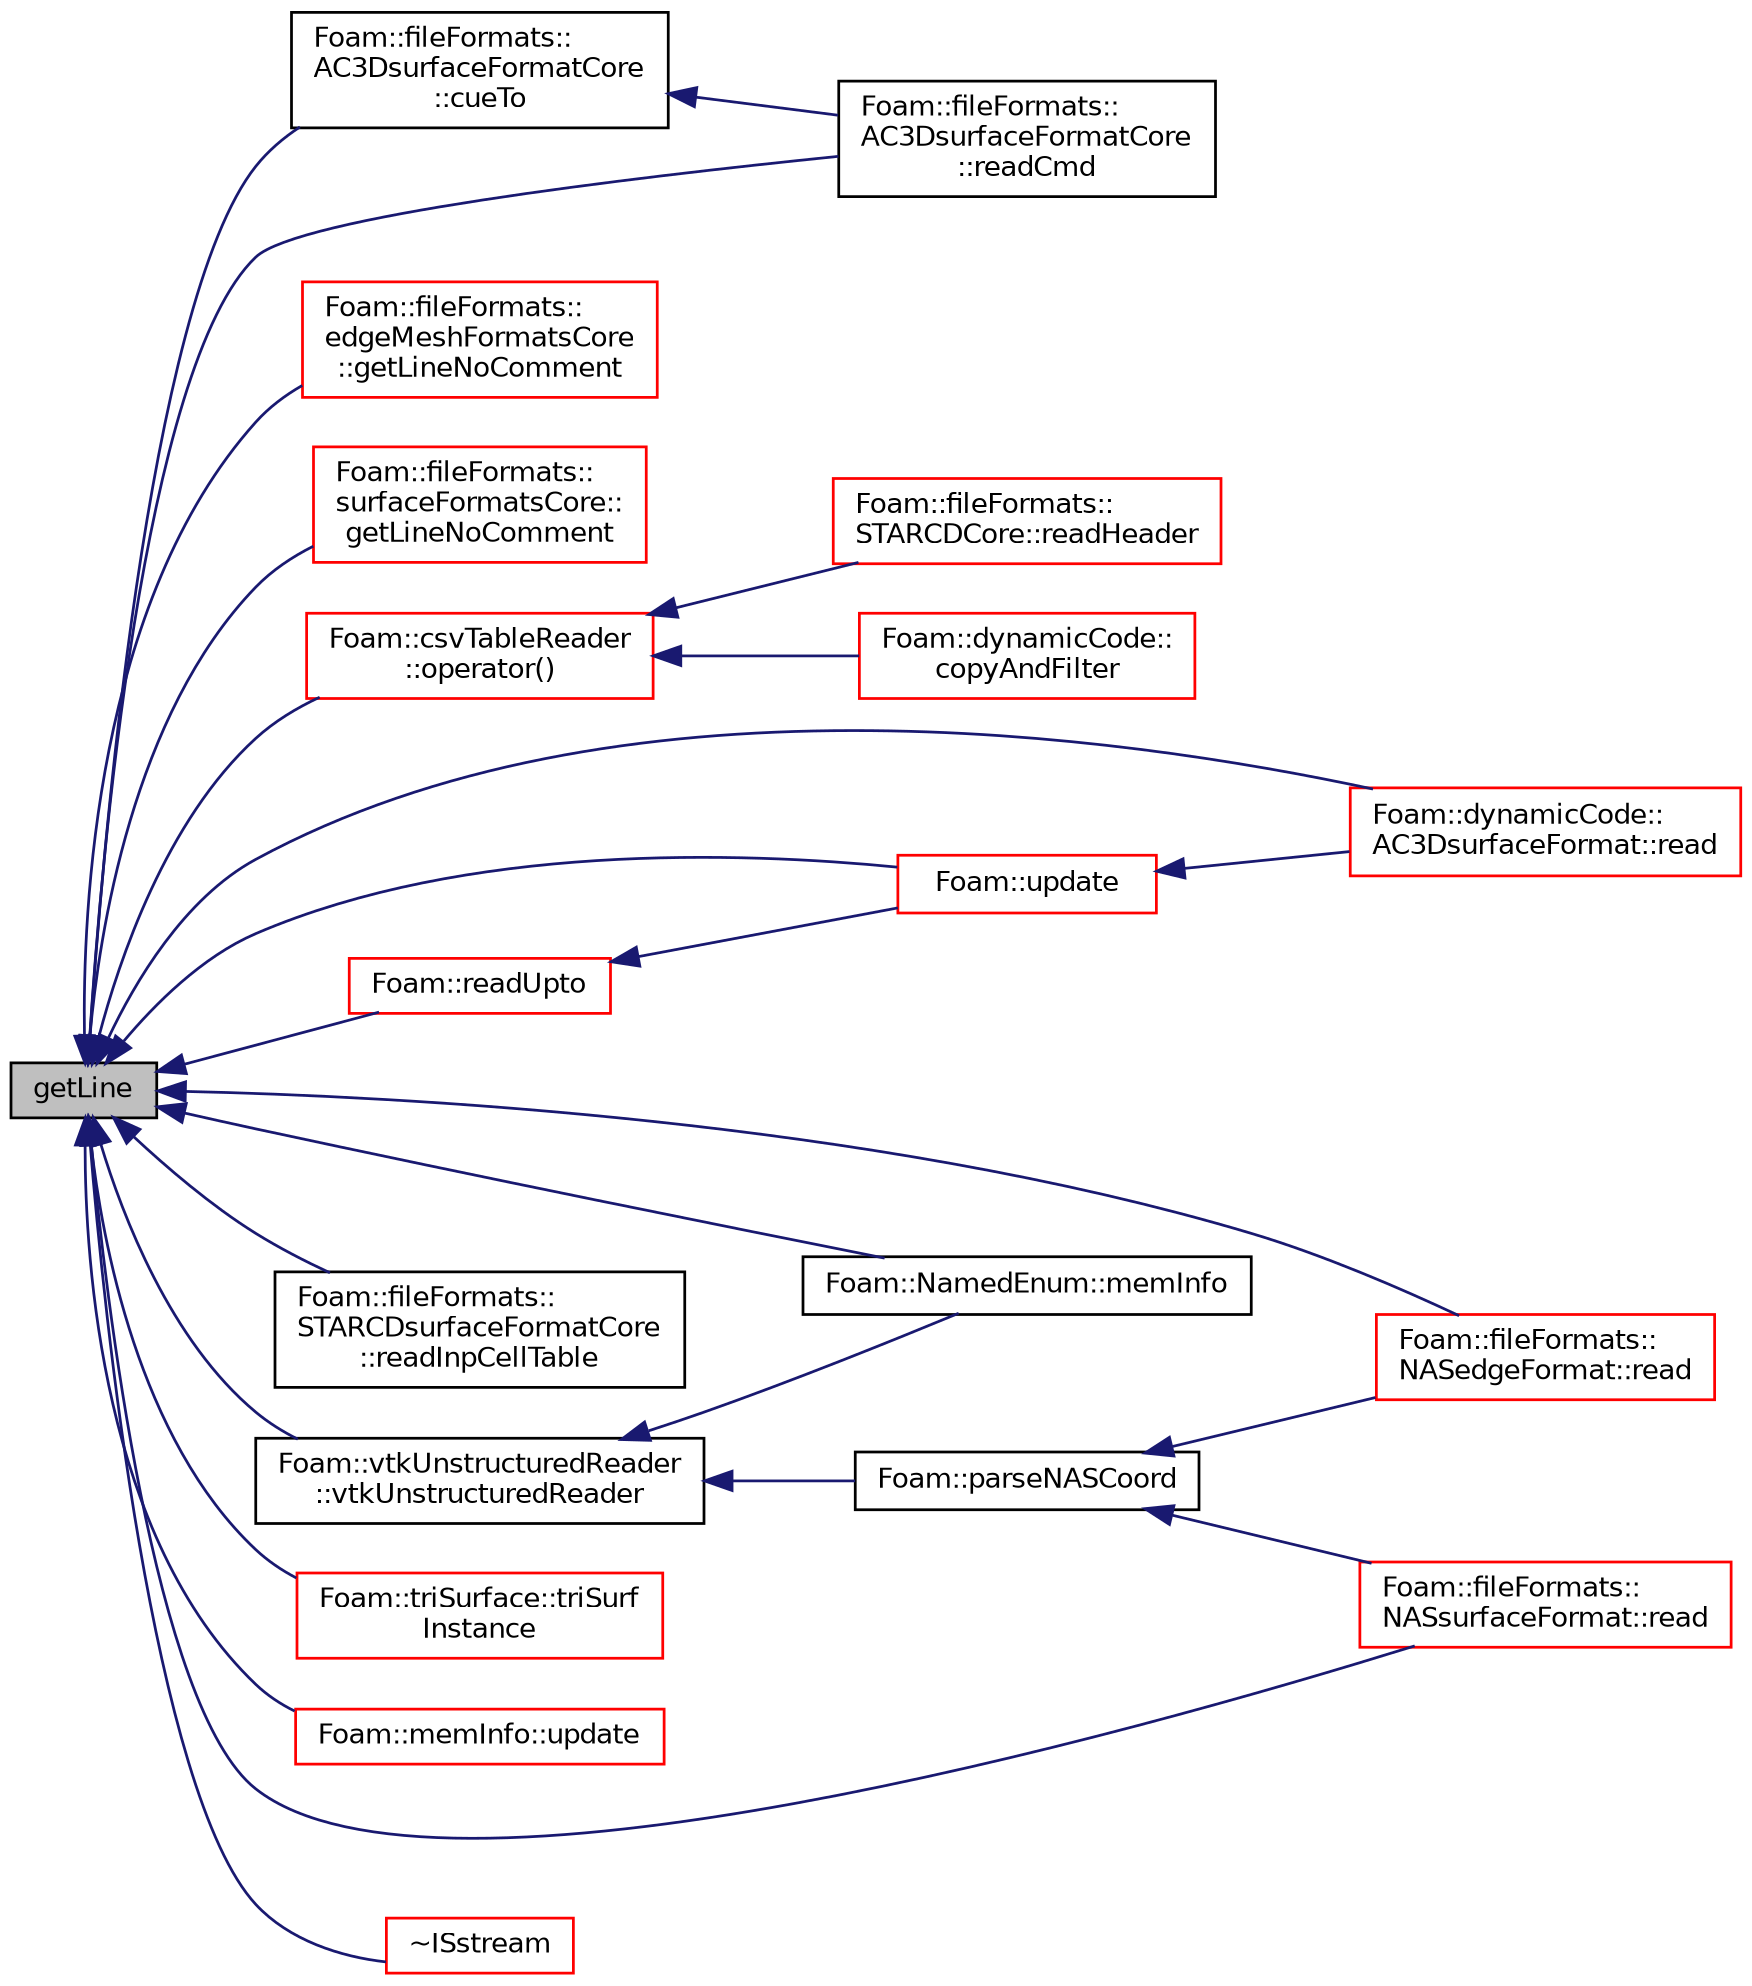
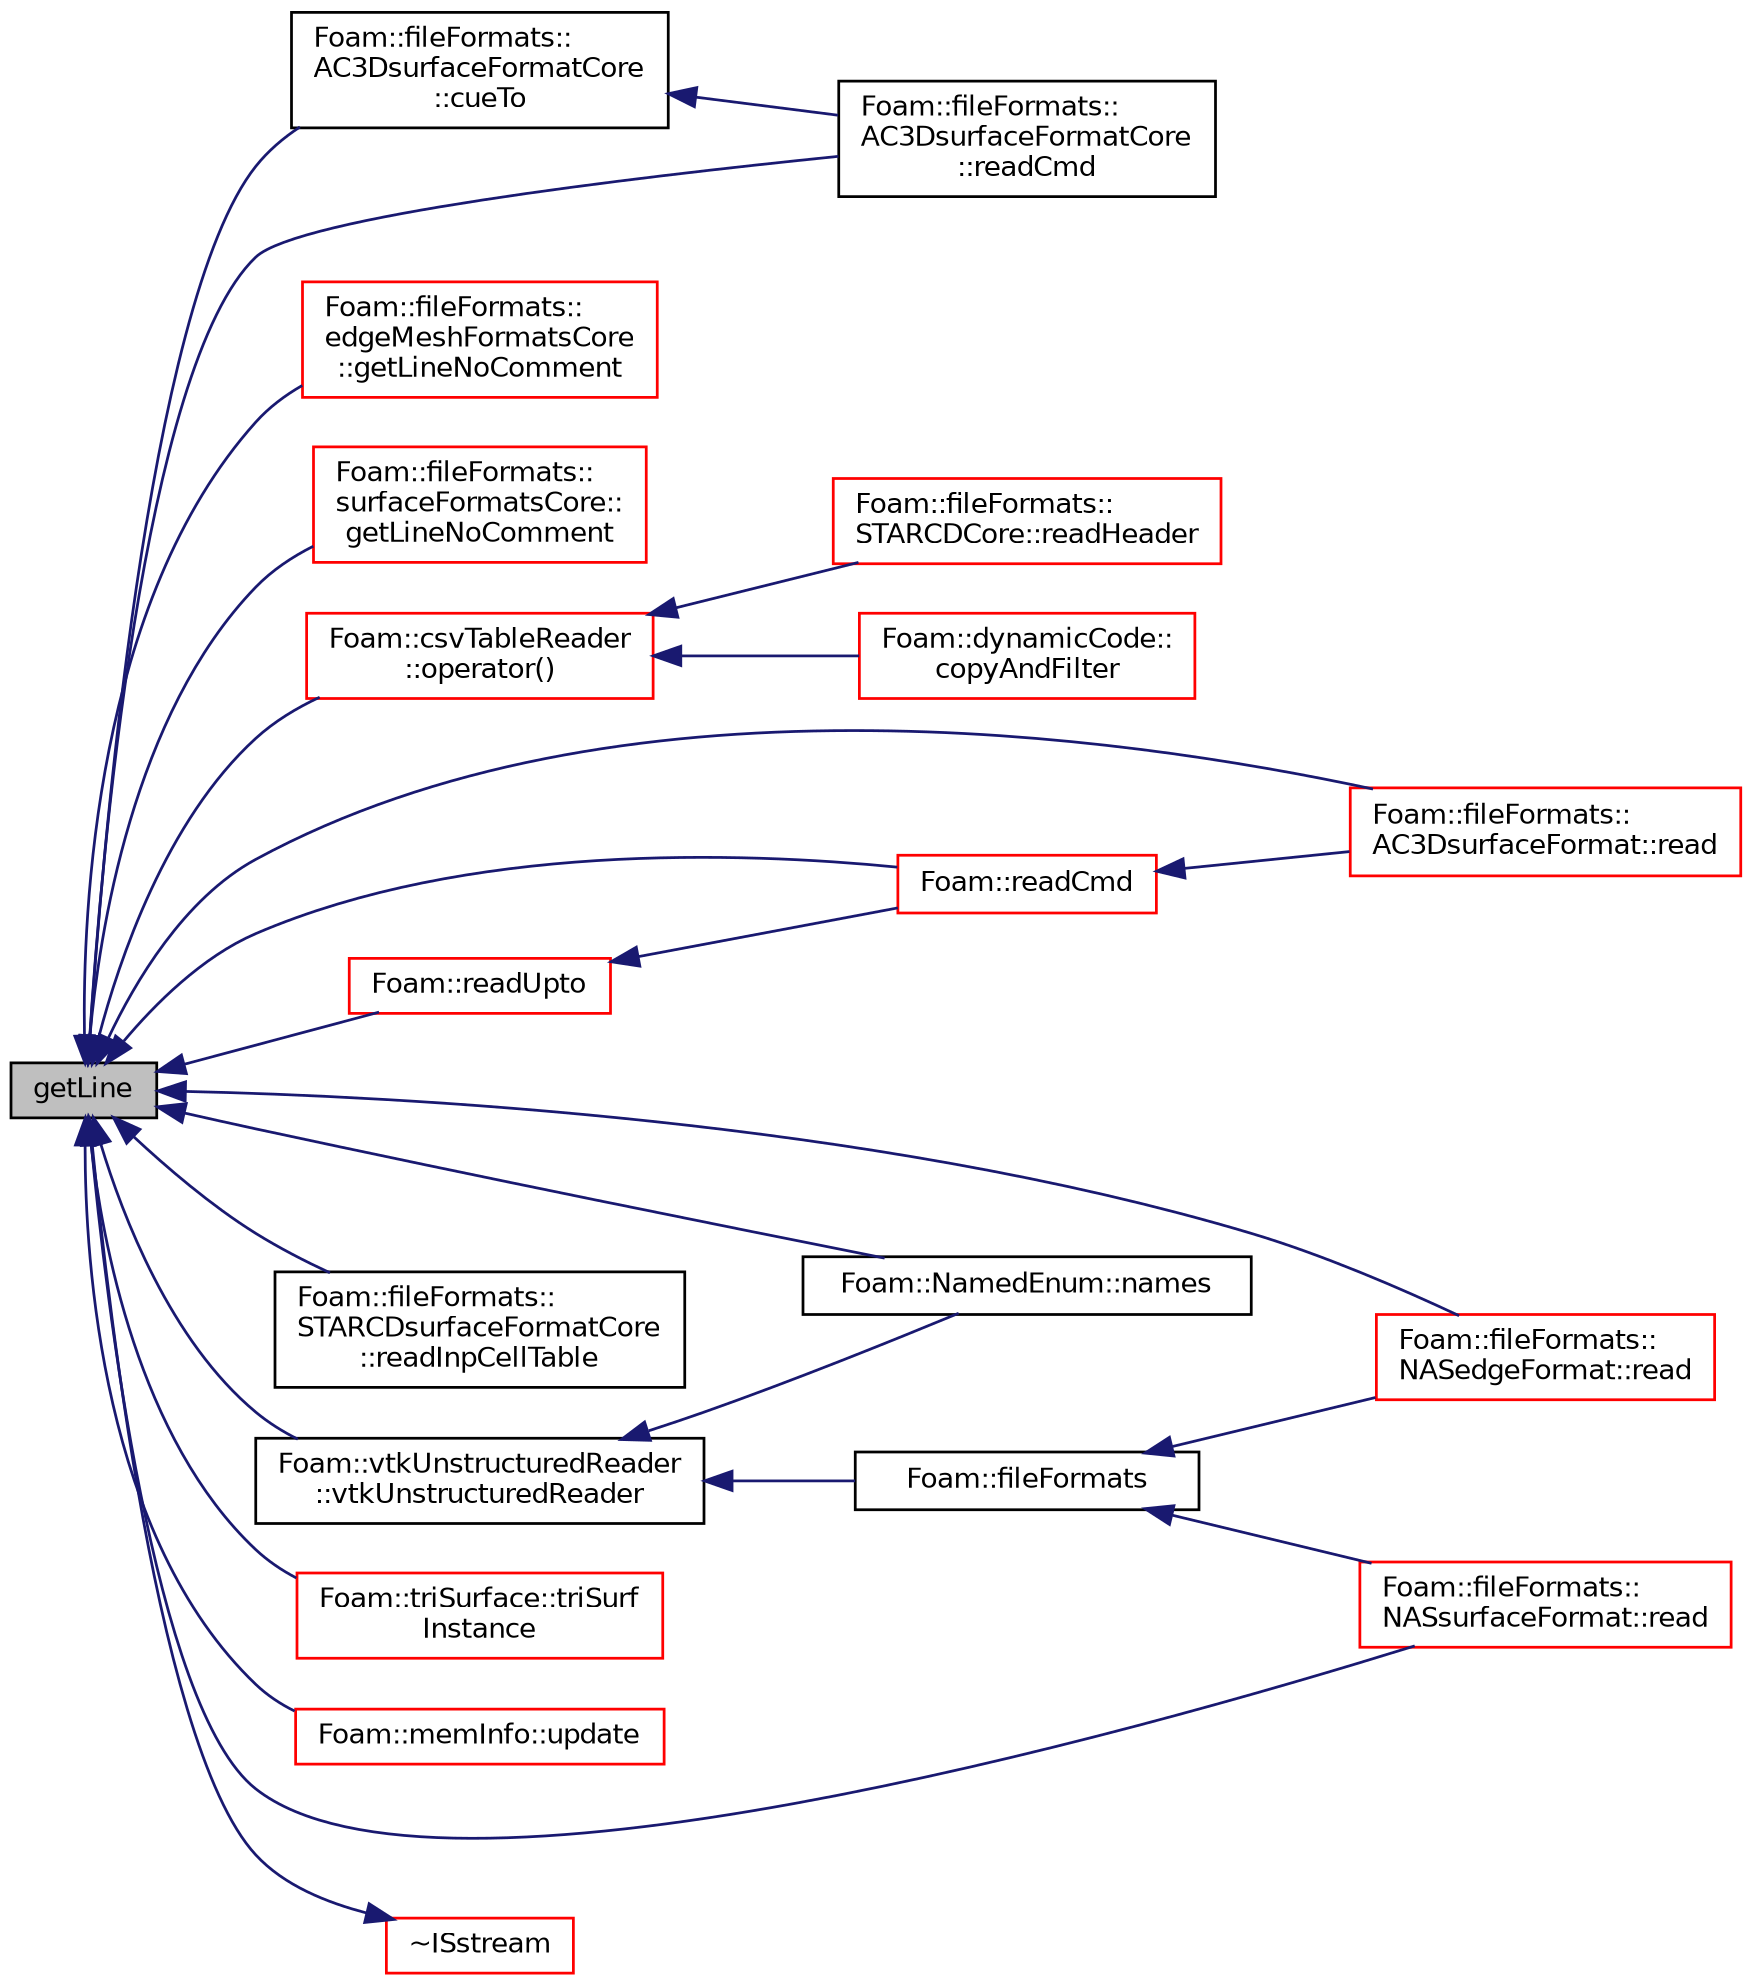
(1546, 832) -> (1546, 832)
(1027, 884) -> (1027, 884)
(1027, 1286) -> (1027, 1286)
(1027, 1481) -> (1027, 1481)
(156, 1628) -> (195, 1730)
